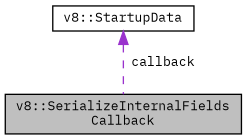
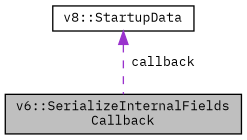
(123, 114) -> (123, 114)
